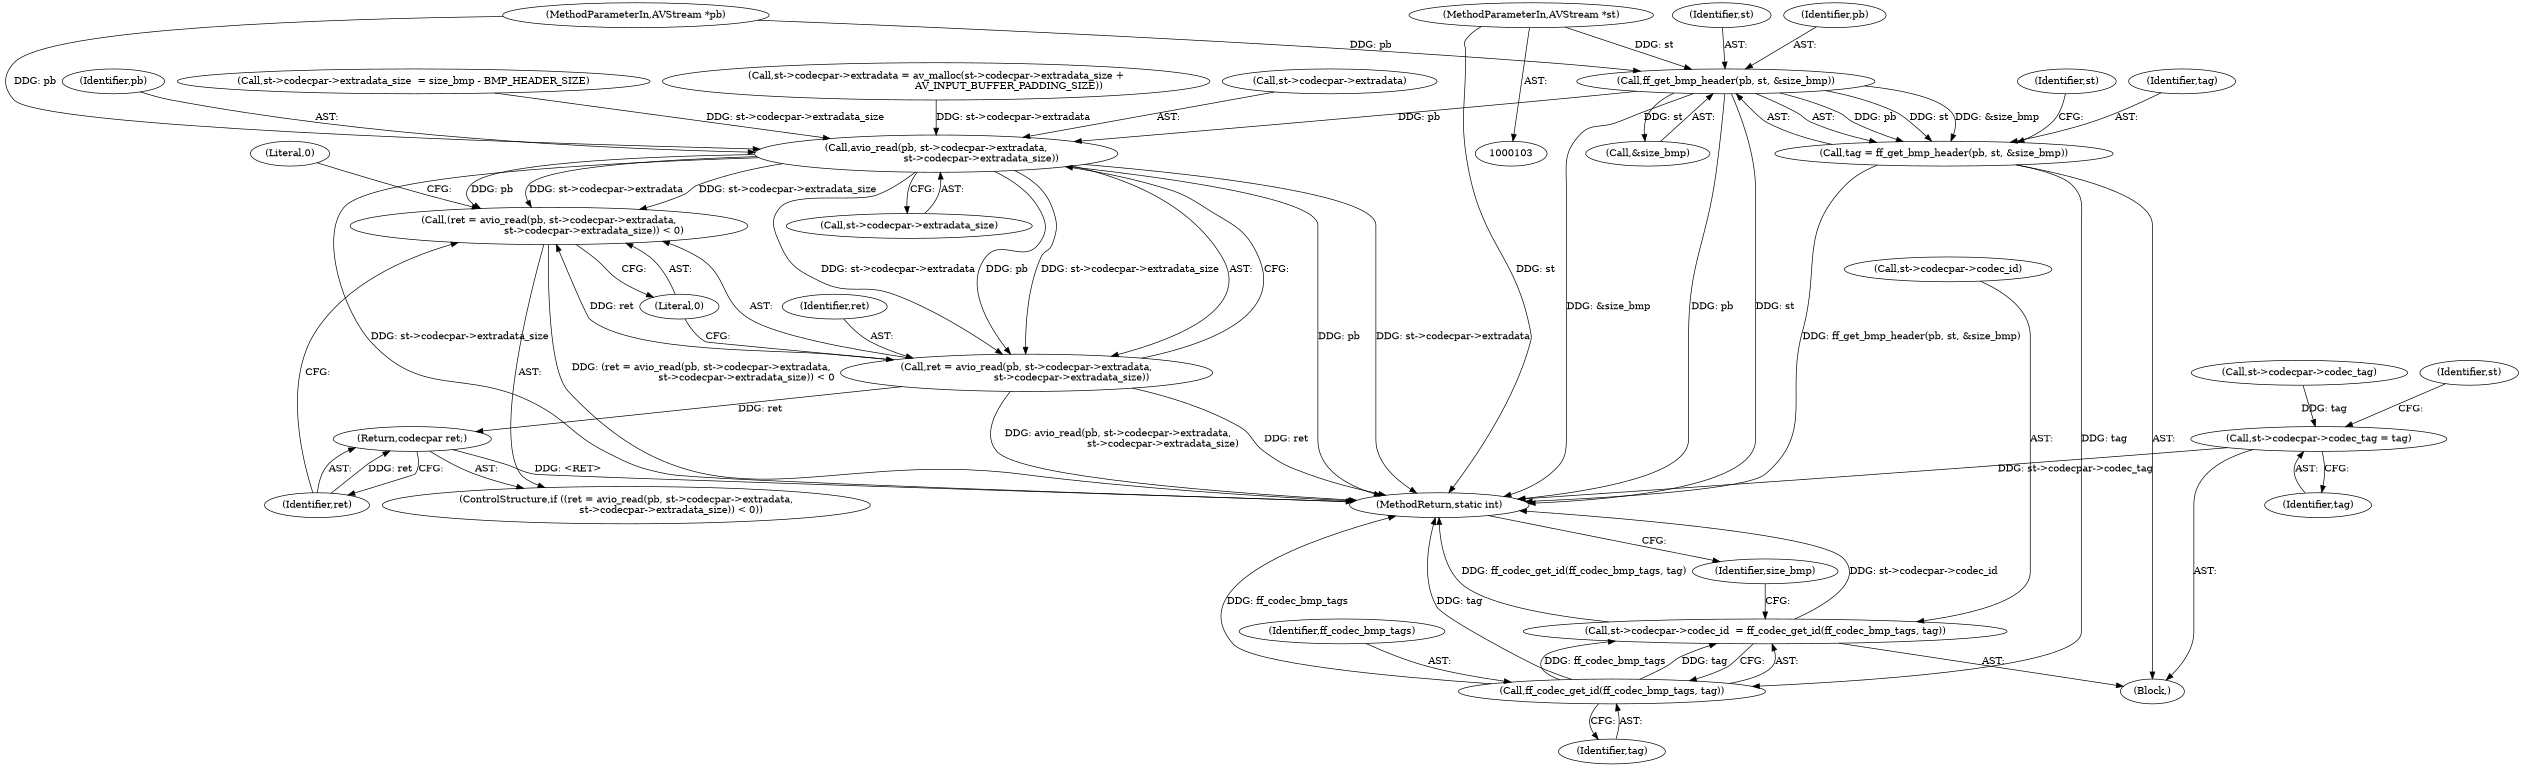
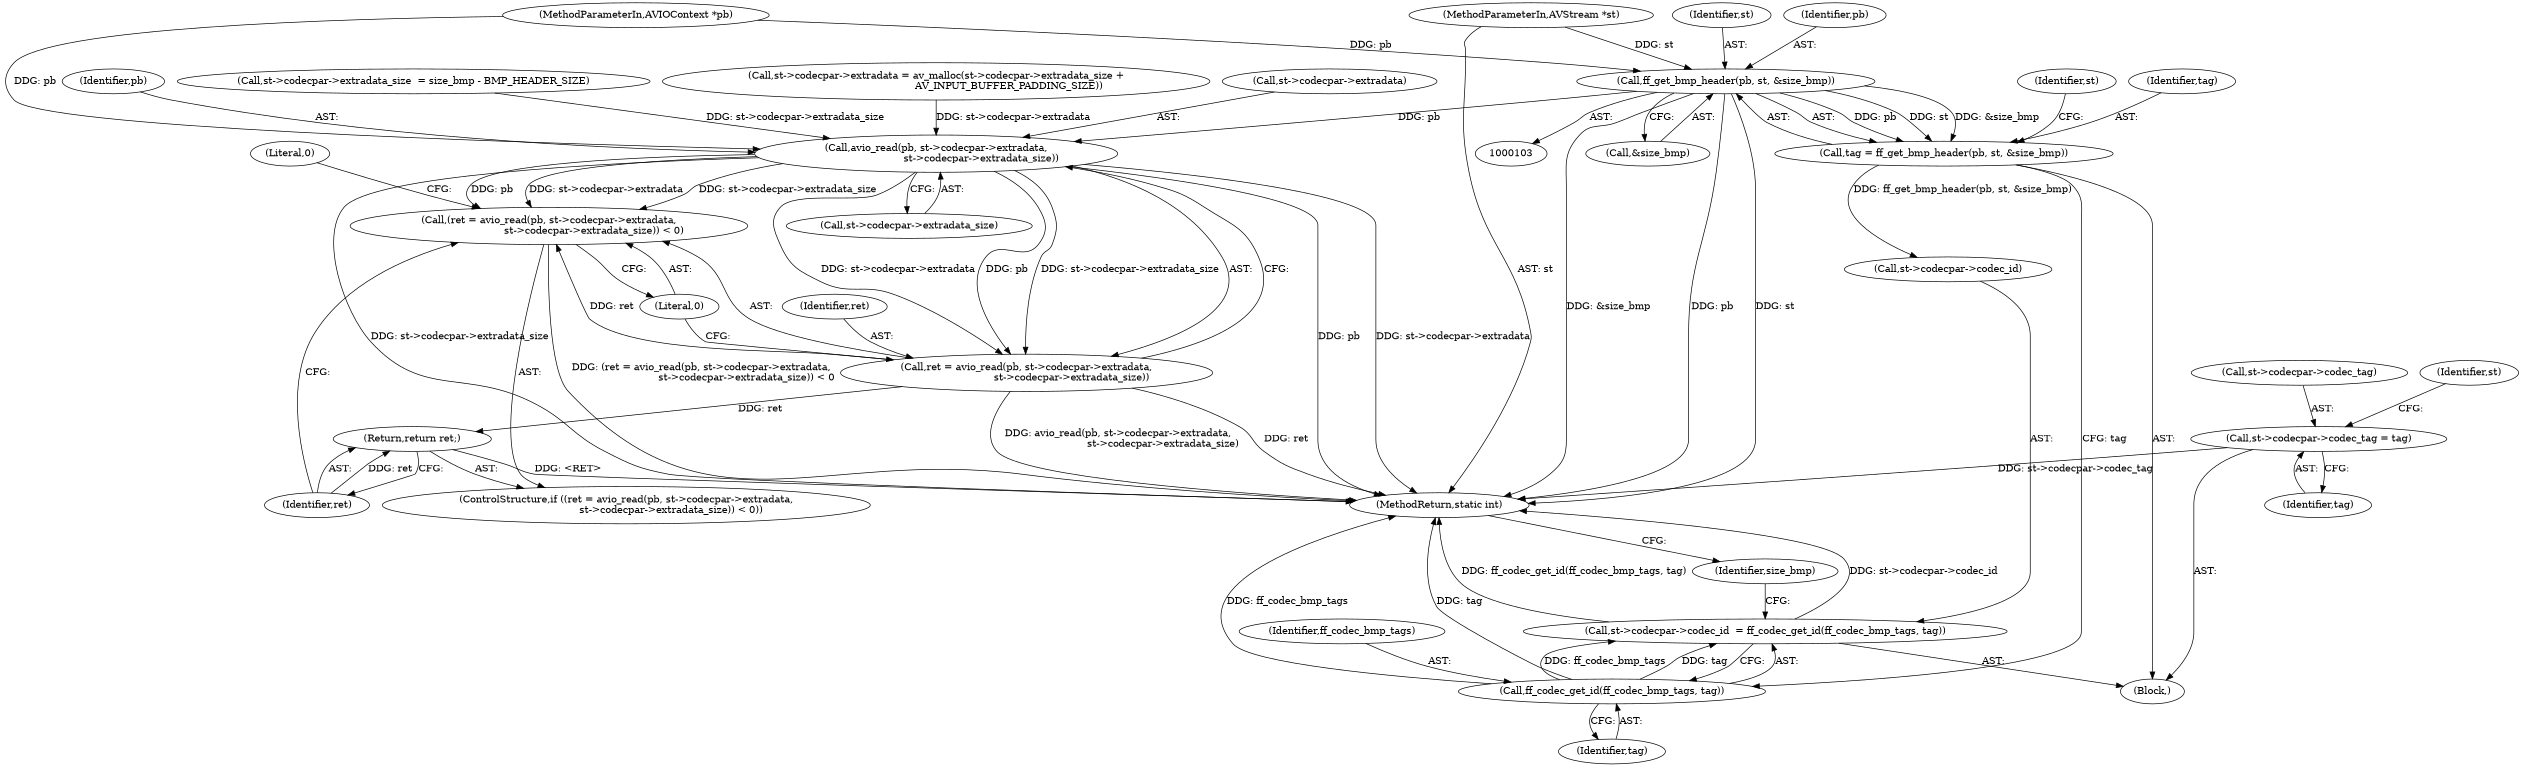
(636, 15) -> (636, 15)
(1522, 81) -> (1595, 110)
(1663, 118) -> (1663, 118)
(1536, 269) -> (1536, 269)
(2324, 409) -> (2324, 409)
(1794, 428) -> (1855, 217)
(412, 439) -> (412, 439)
(2104, 439) -> (2104, 439)
